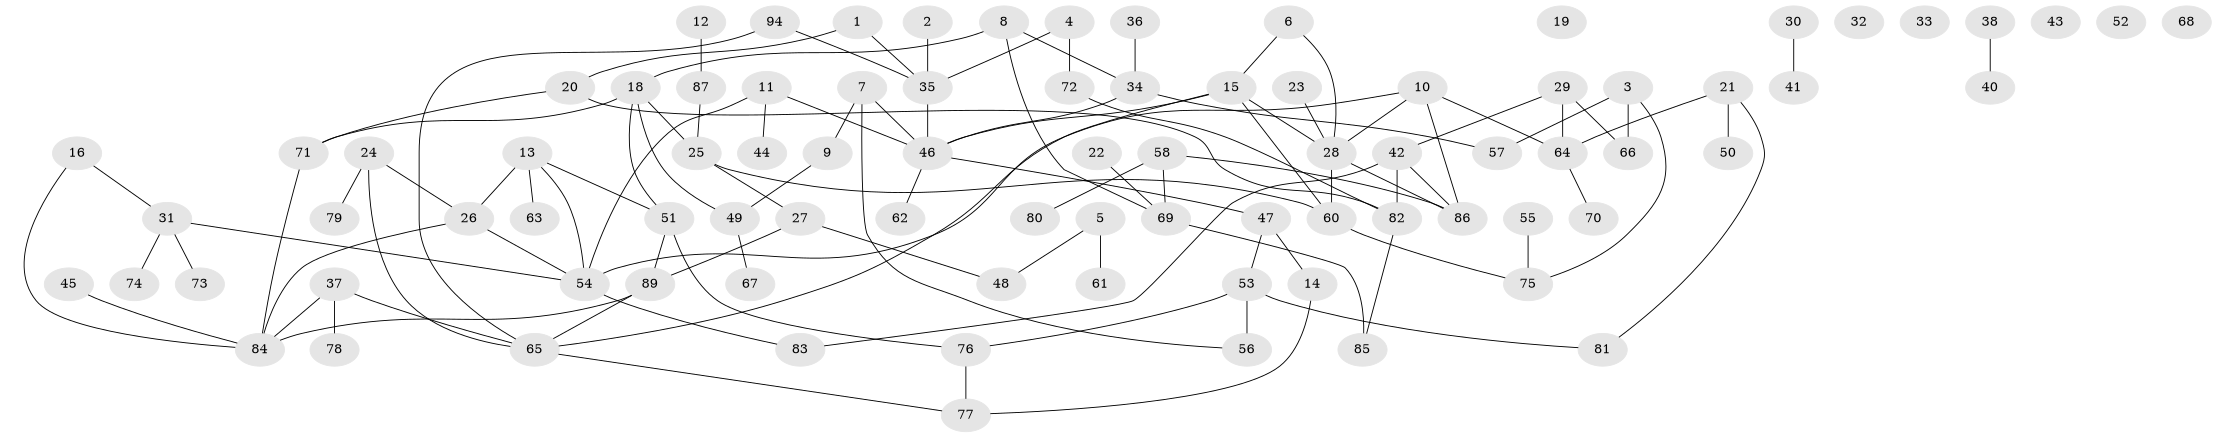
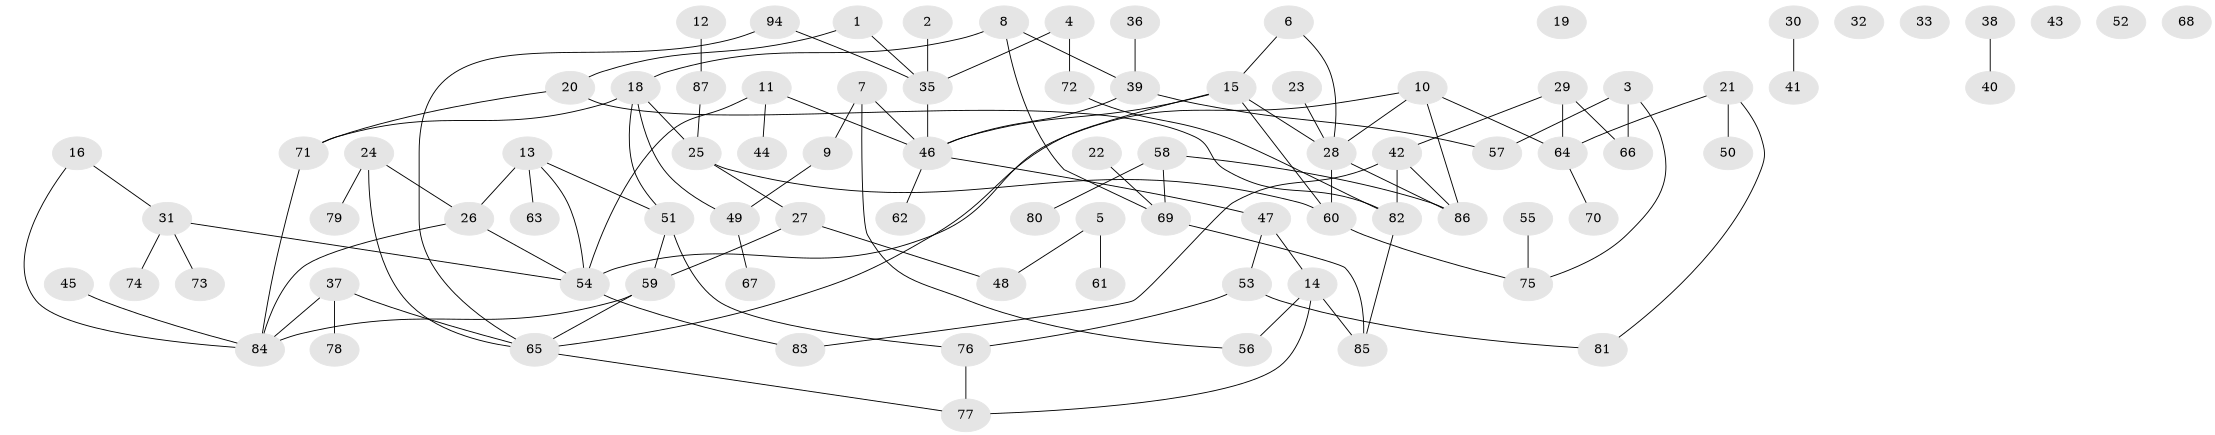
(1135, 88) -> (1135, 88)
(650, 284) -> (650, 284)
(1247, 317) -> (1280, 317)
none -> (1342, 322)
